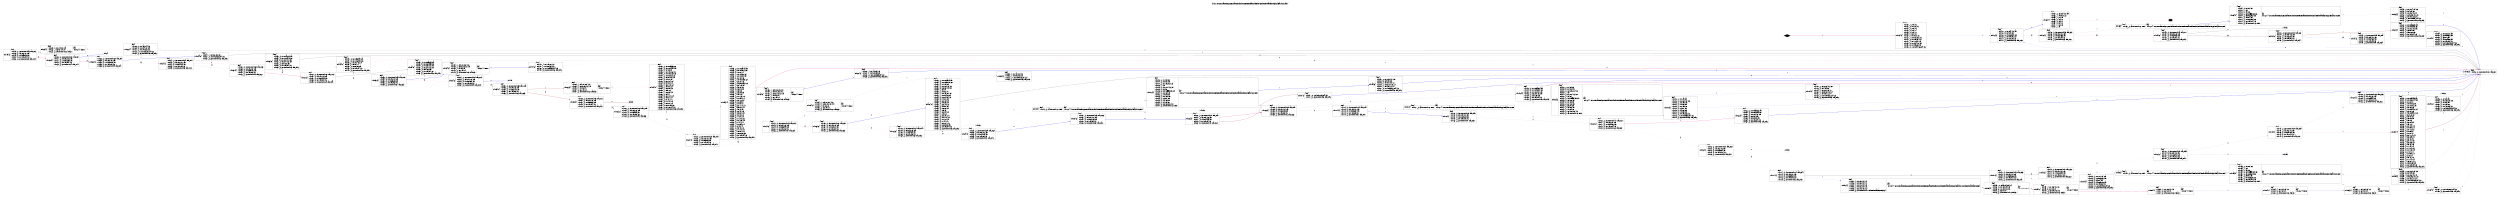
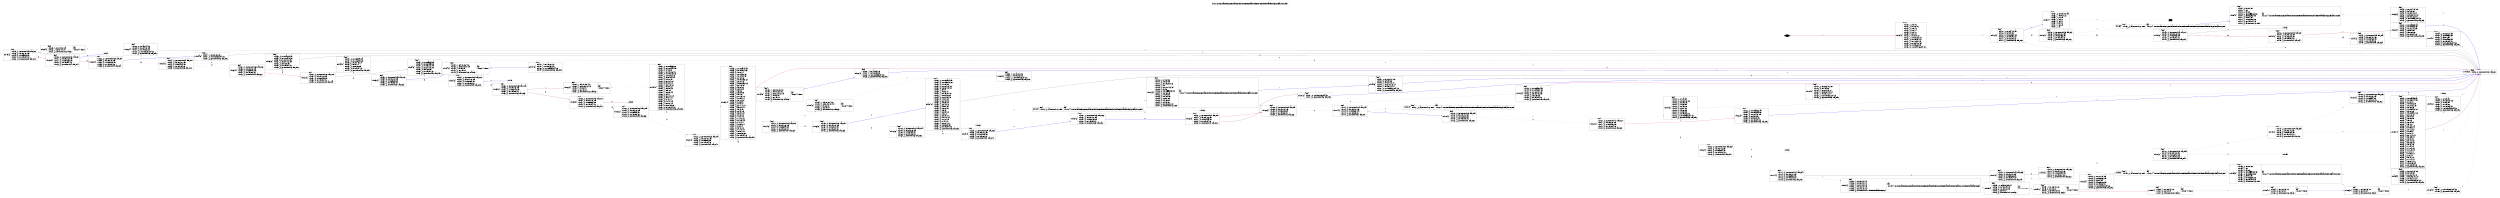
(1607, 100) -> none
